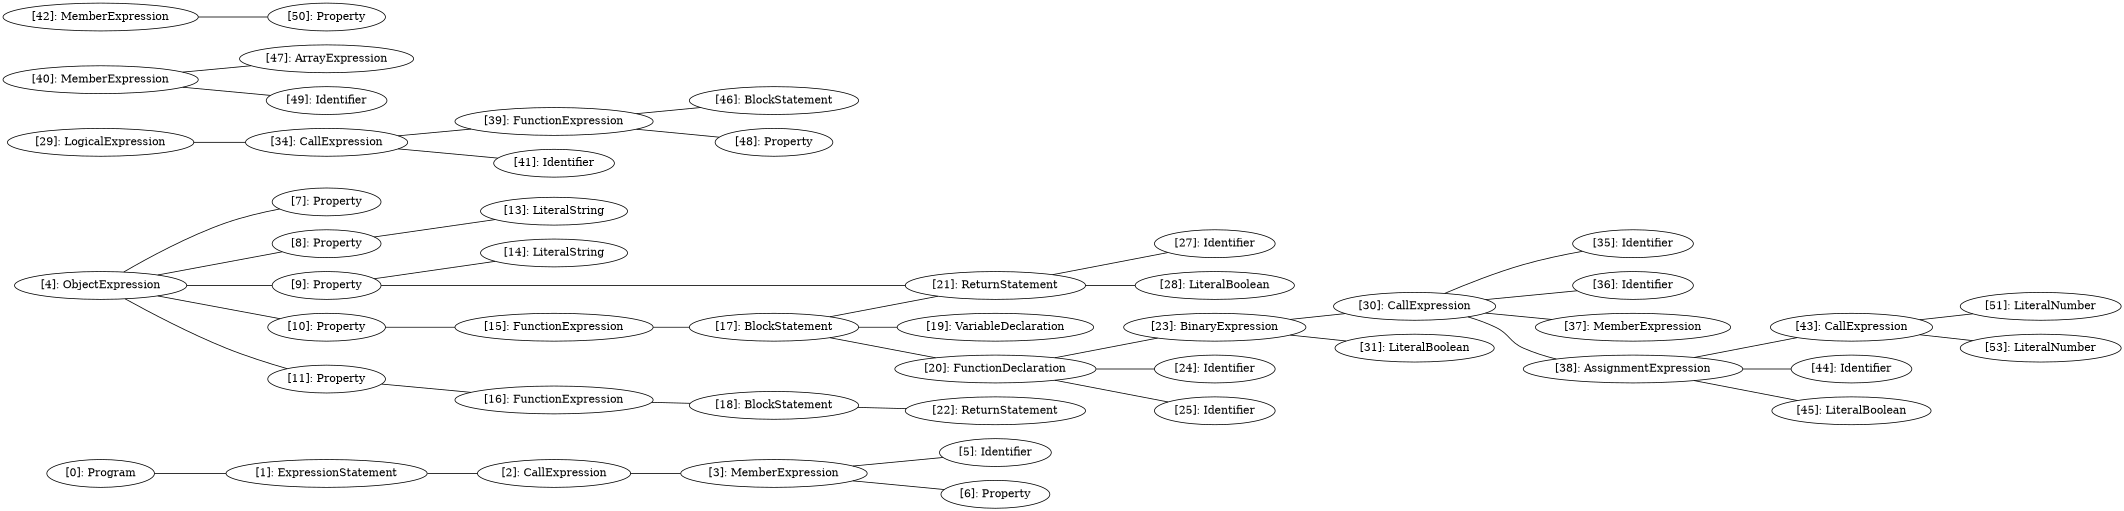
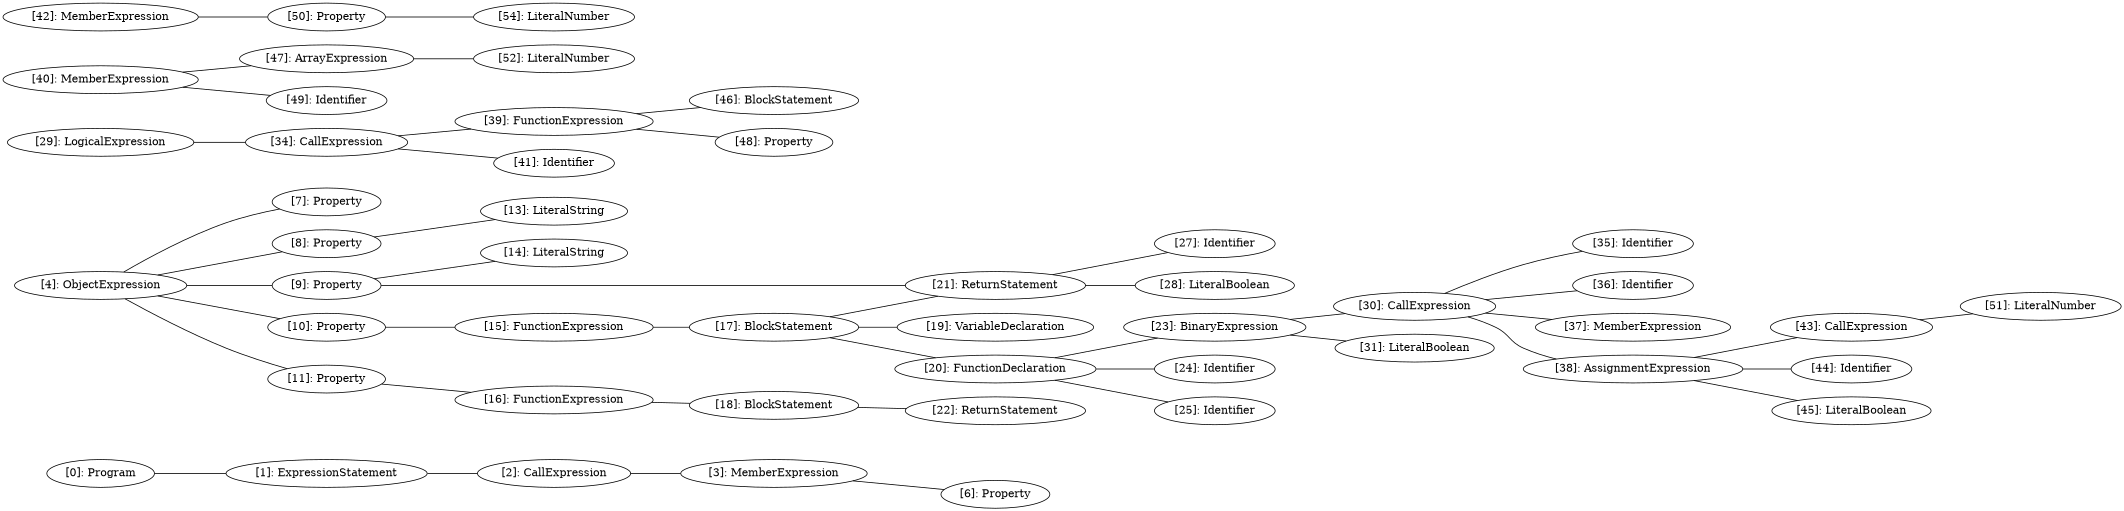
none -> (554, 17)
none -> (554, 59)
(2041, 348) -> none
(995, 453) -> none
